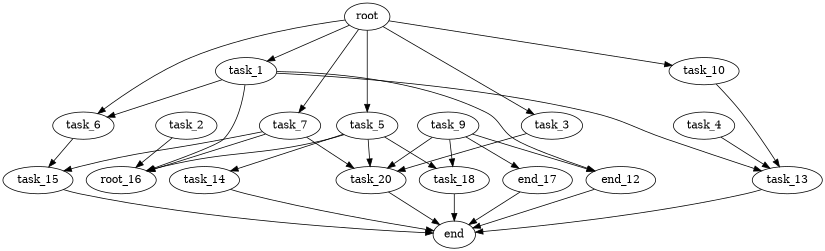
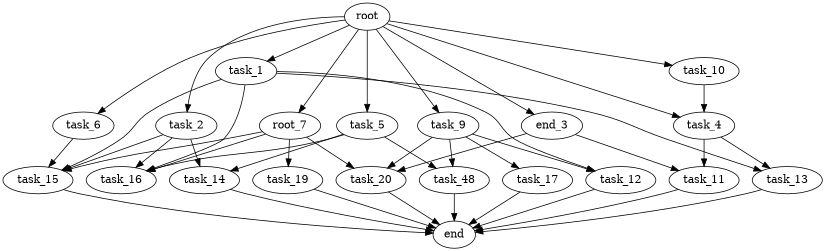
none -> (248, 34)
none -> (405, 68)
none -> (530, 69)
(168, 97) -> (142, 118)
(748, 121) -> (704, 95)
(290, 126) -> (290, 126)
(552, 126) -> (552, 126)
none -> (194, 149)
(369, 149) -> none
none -> (117, 151)
(121, 180) -> (121, 180)
none -> (288, 180)
(454, 180) -> (454, 180)
(538, 180) -> (538, 180)
(621, 180) -> (621, 180)
none -> (704, 180)
